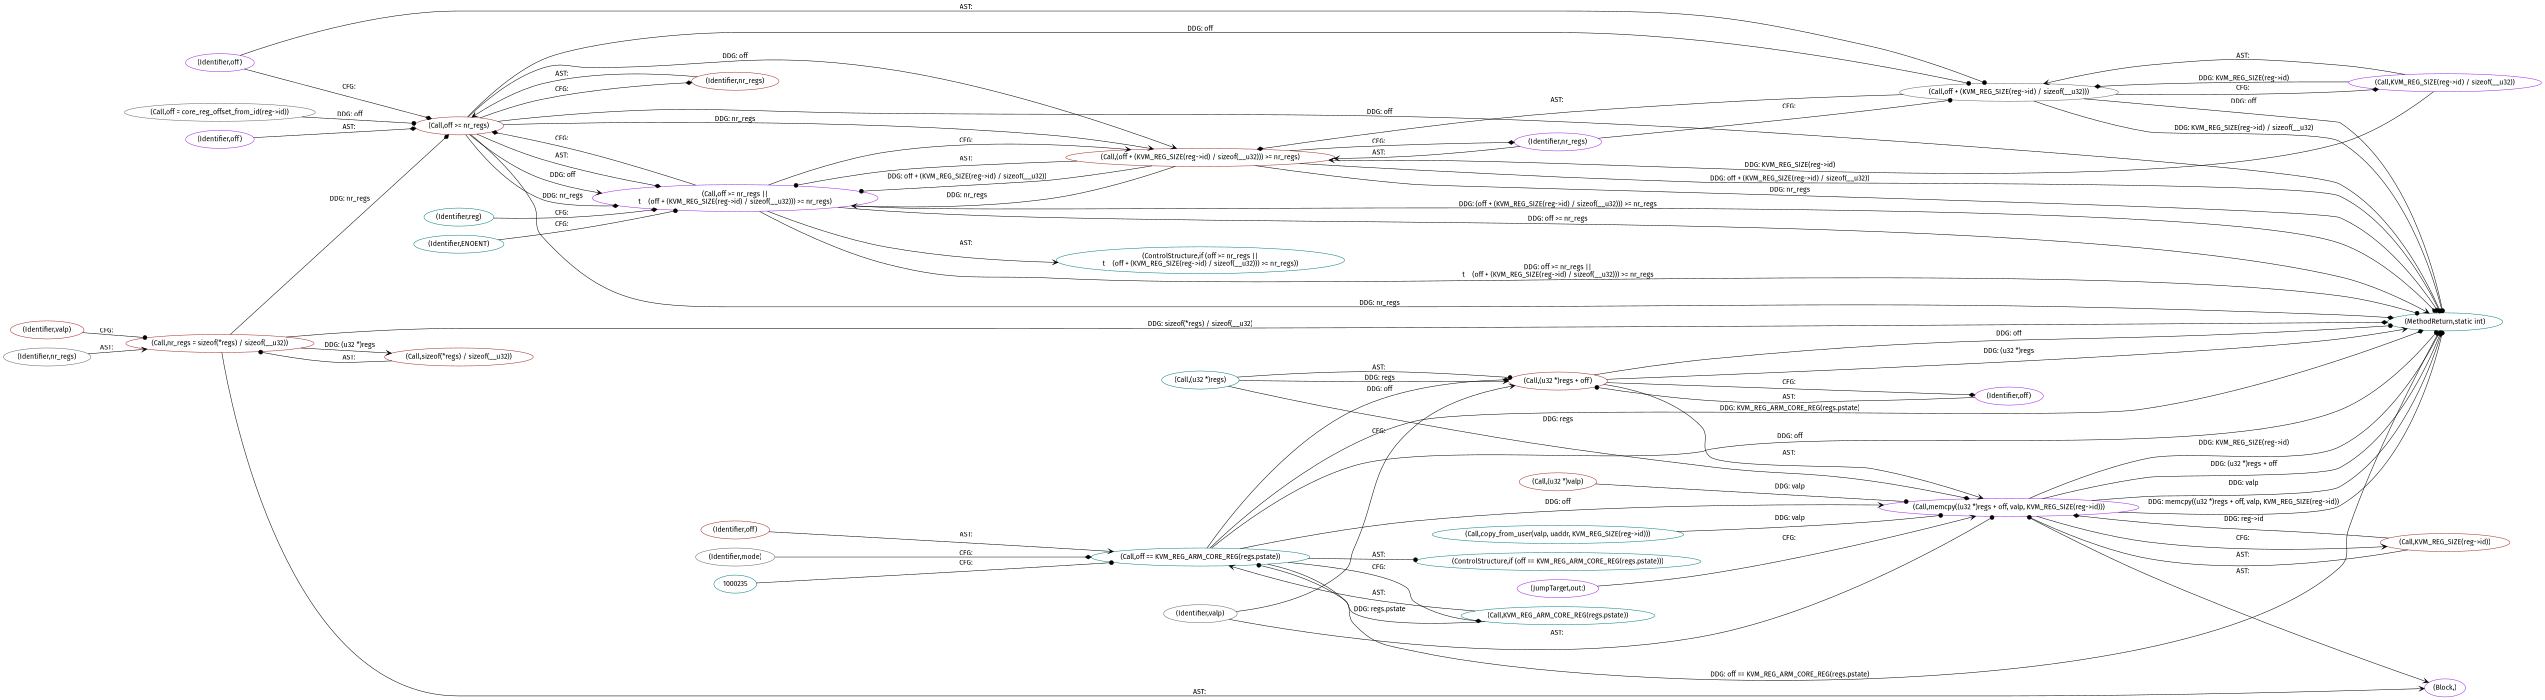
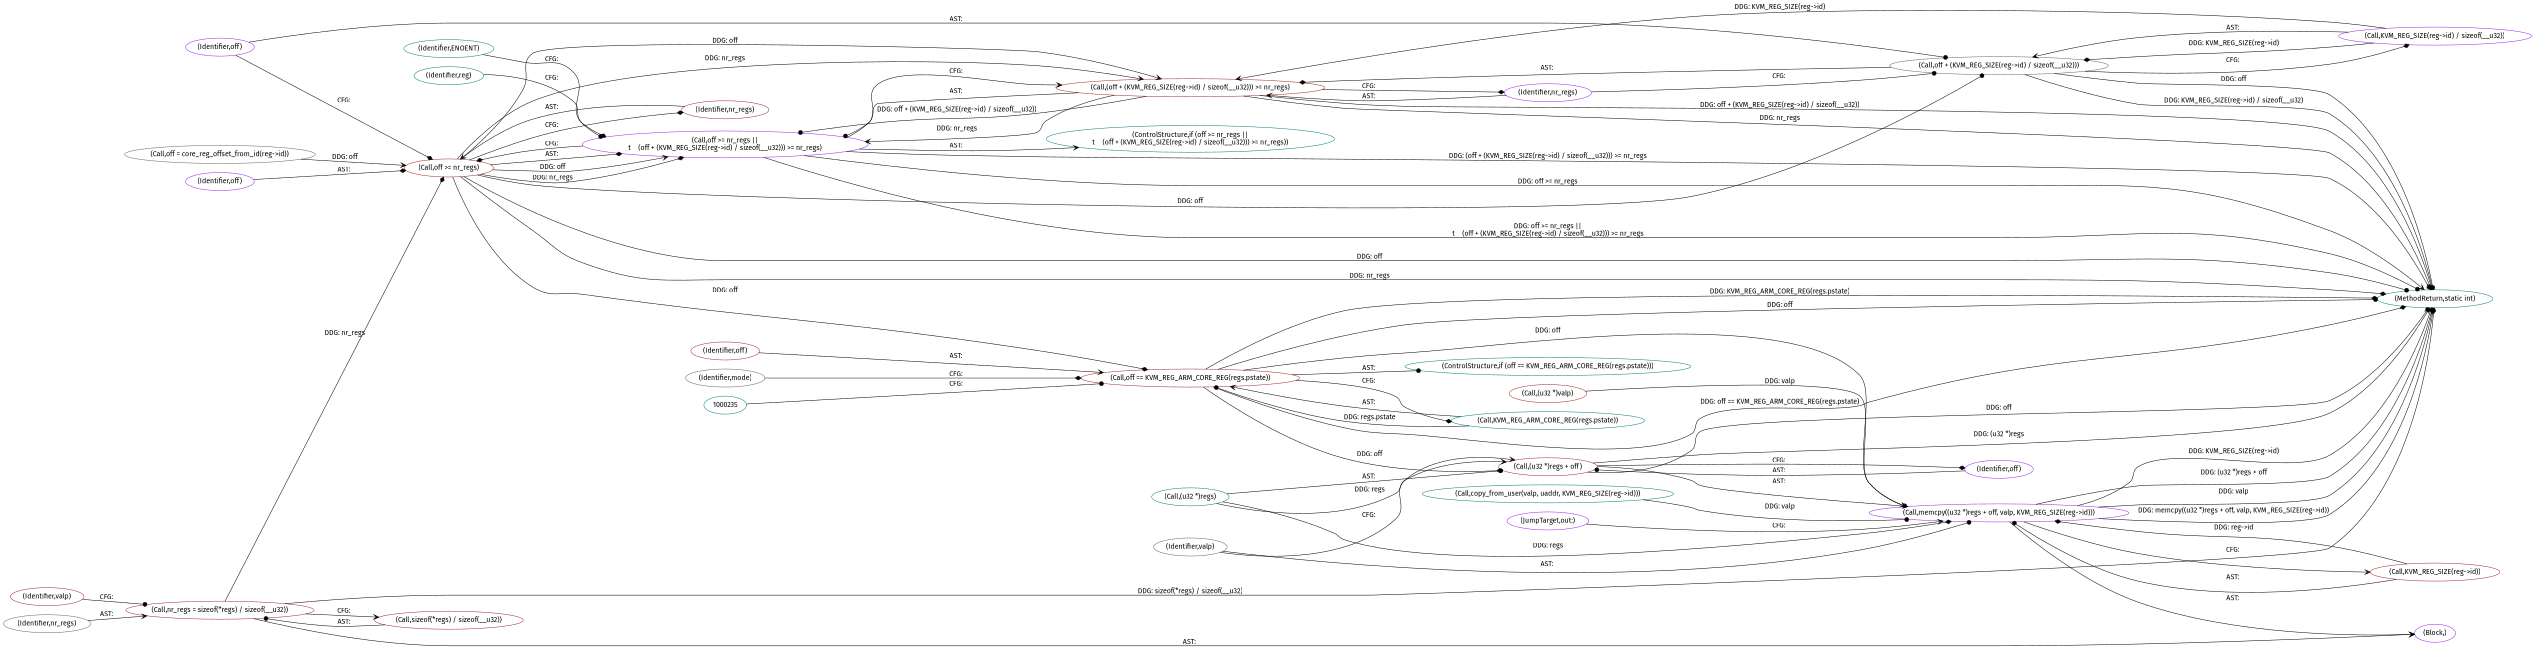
(357, 120) -> (351, 162)
none -> (768, 317)
(350, 345) -> (345, 611)
(1200, 557) -> (1190, 378)
